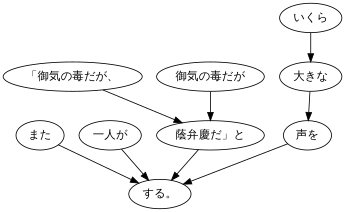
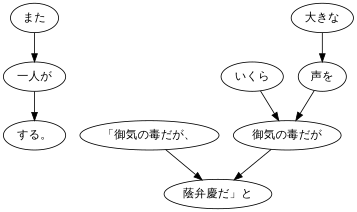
(311, 43) -> (268, 102)
(95, 162) -> (35, 43)
(188, 162) -> none
(239, 162) -> (307, 102)
